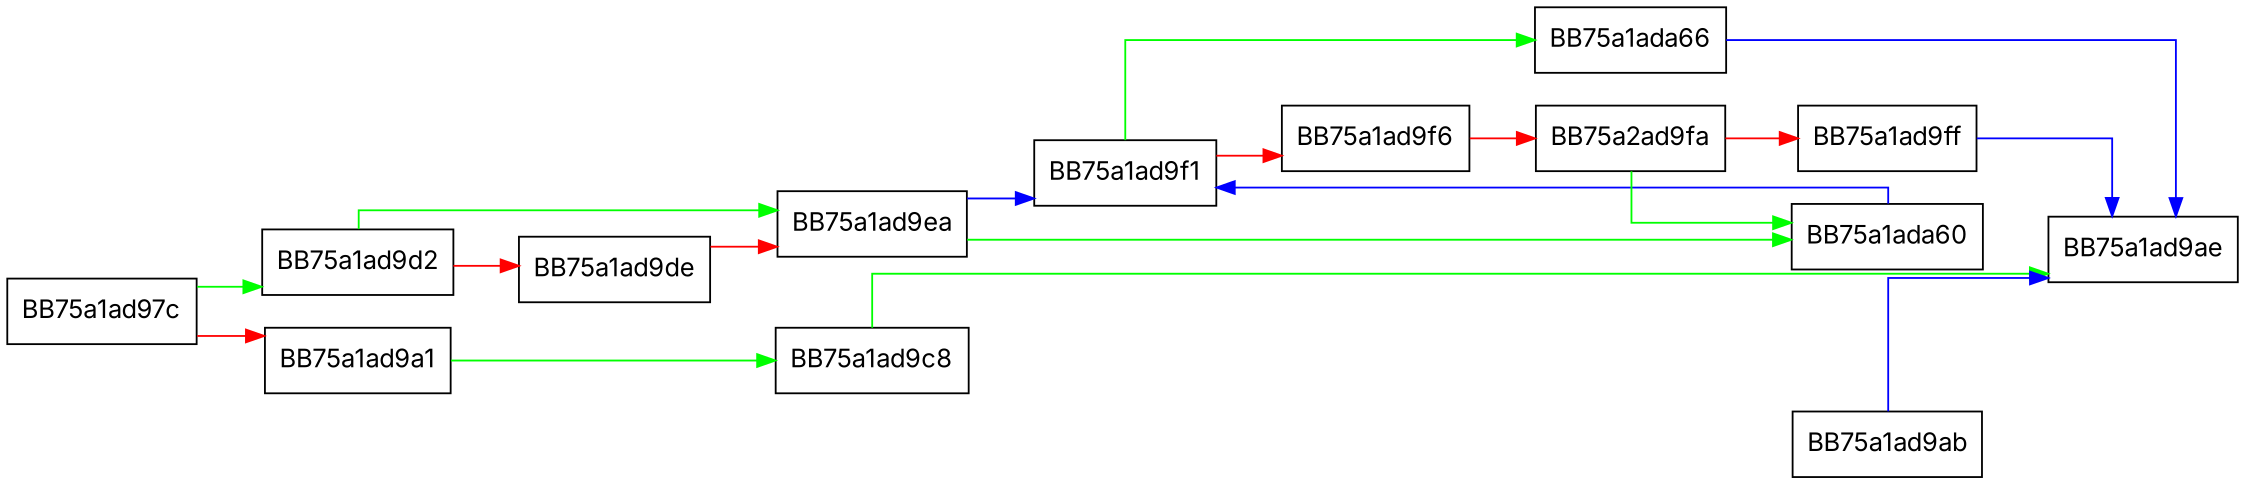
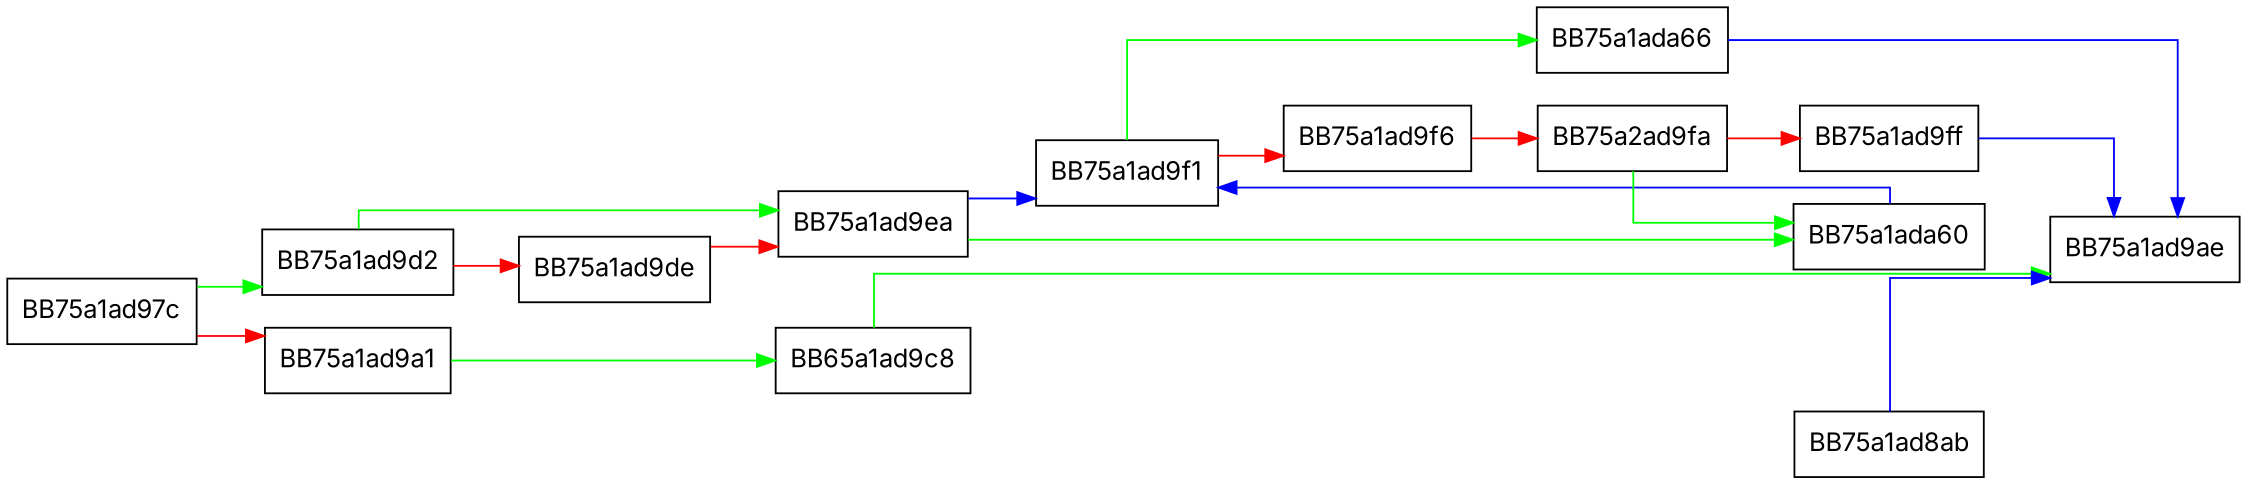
(872, 361) -> (873, 361)
(1887, 444) -> (1889, 444)
